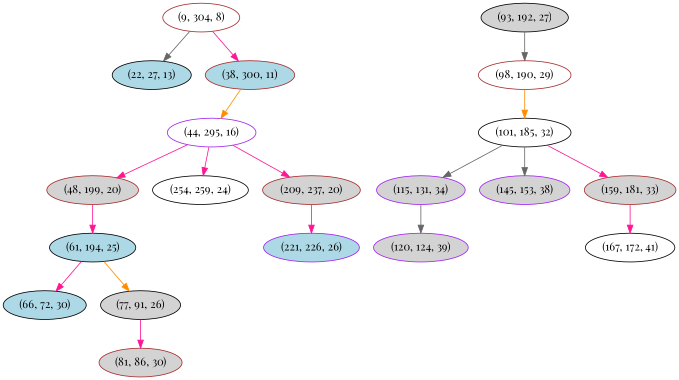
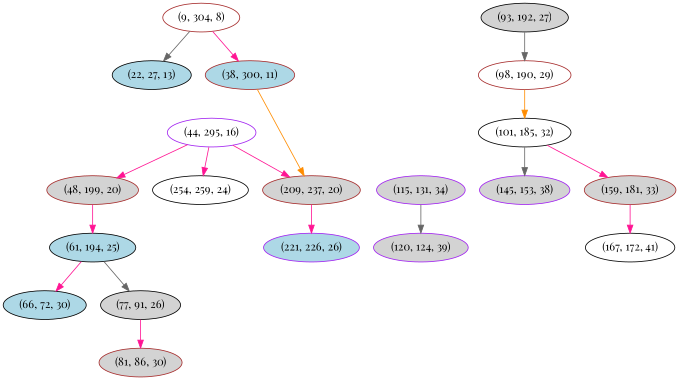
(233, 101) -> (279, 129)
(476, 159) -> none
(114, 273) -> (114, 273)
